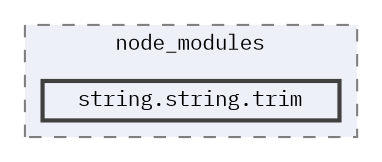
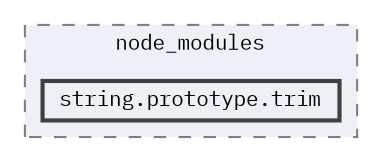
(191, 101) -> (191, 101)
